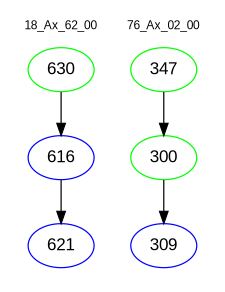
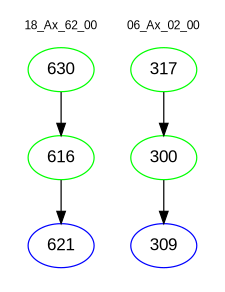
(164, 26) -> (164, 26)
(164, 70) -> (164, 70)
(61, 158) -> (61, 158)
